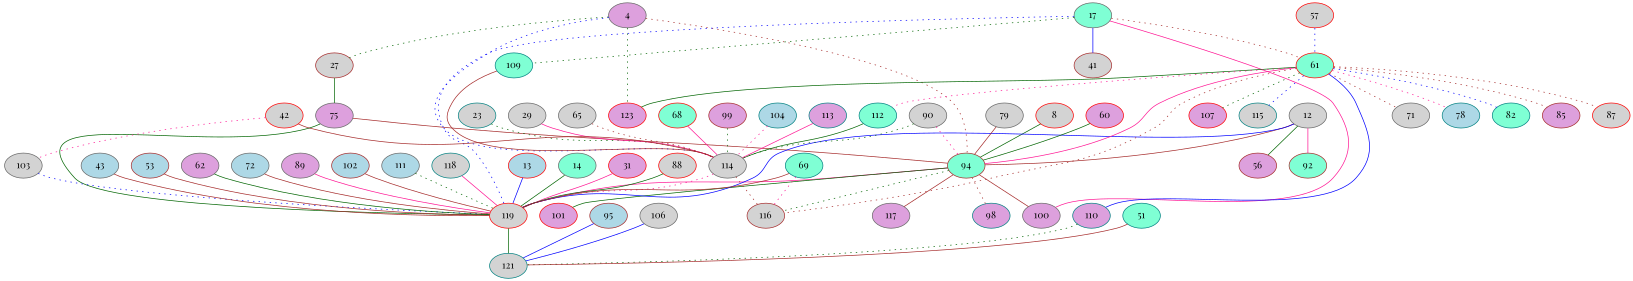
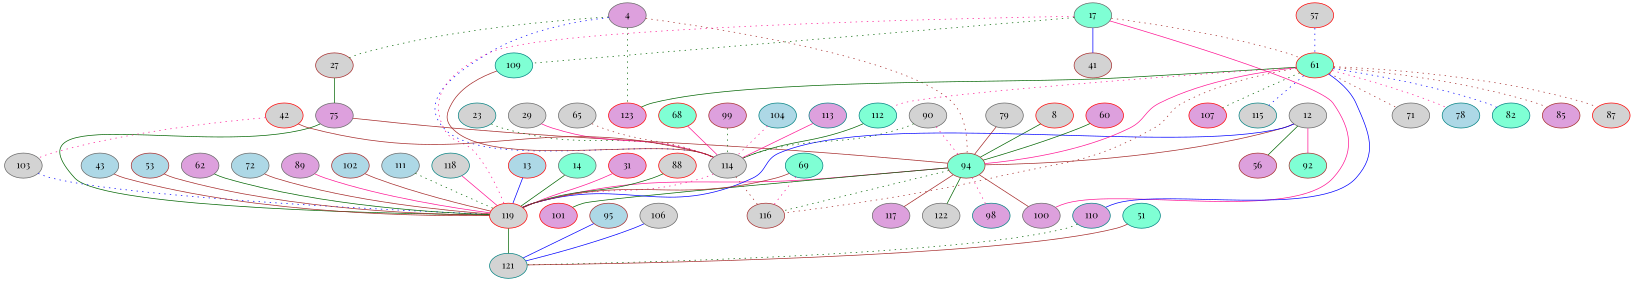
(681, 30) -> (681, 30)
(979, 191) -> (979, 191)
none -> (941, 216)
